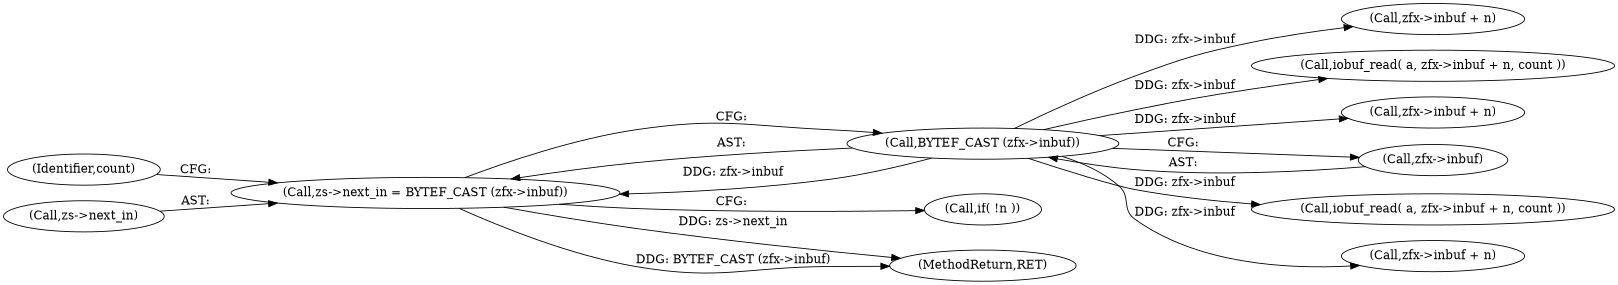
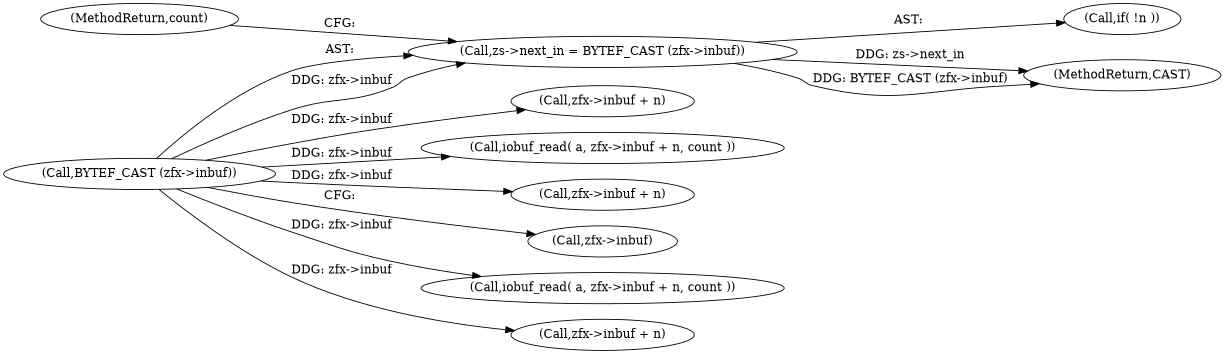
(666, 126) -> none
(84, 170) -> (140, 19)
(1211, 173) -> none
(733, 202) -> (911, 20)
(84, 216) -> none
(983, 266) -> (1122, 75)
